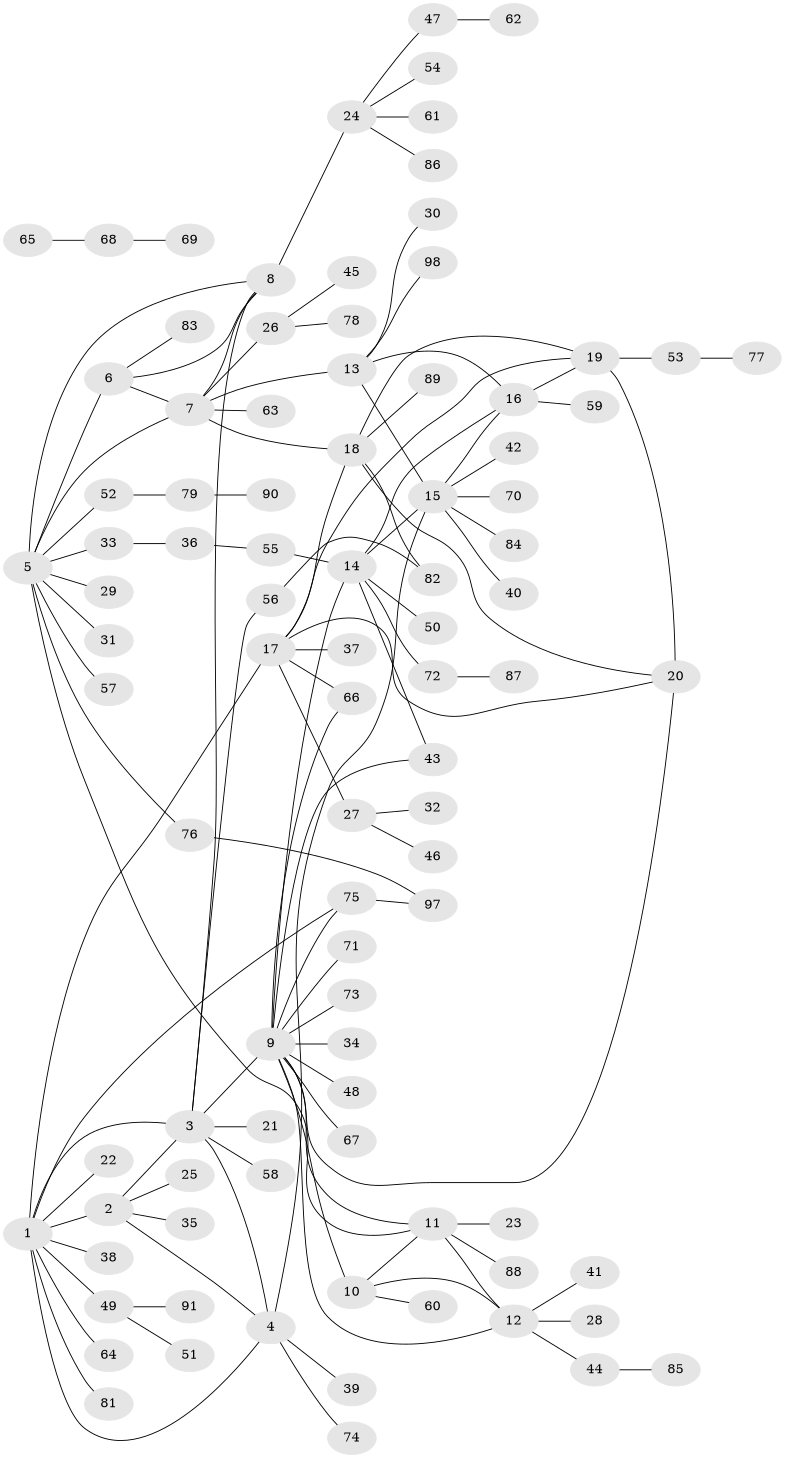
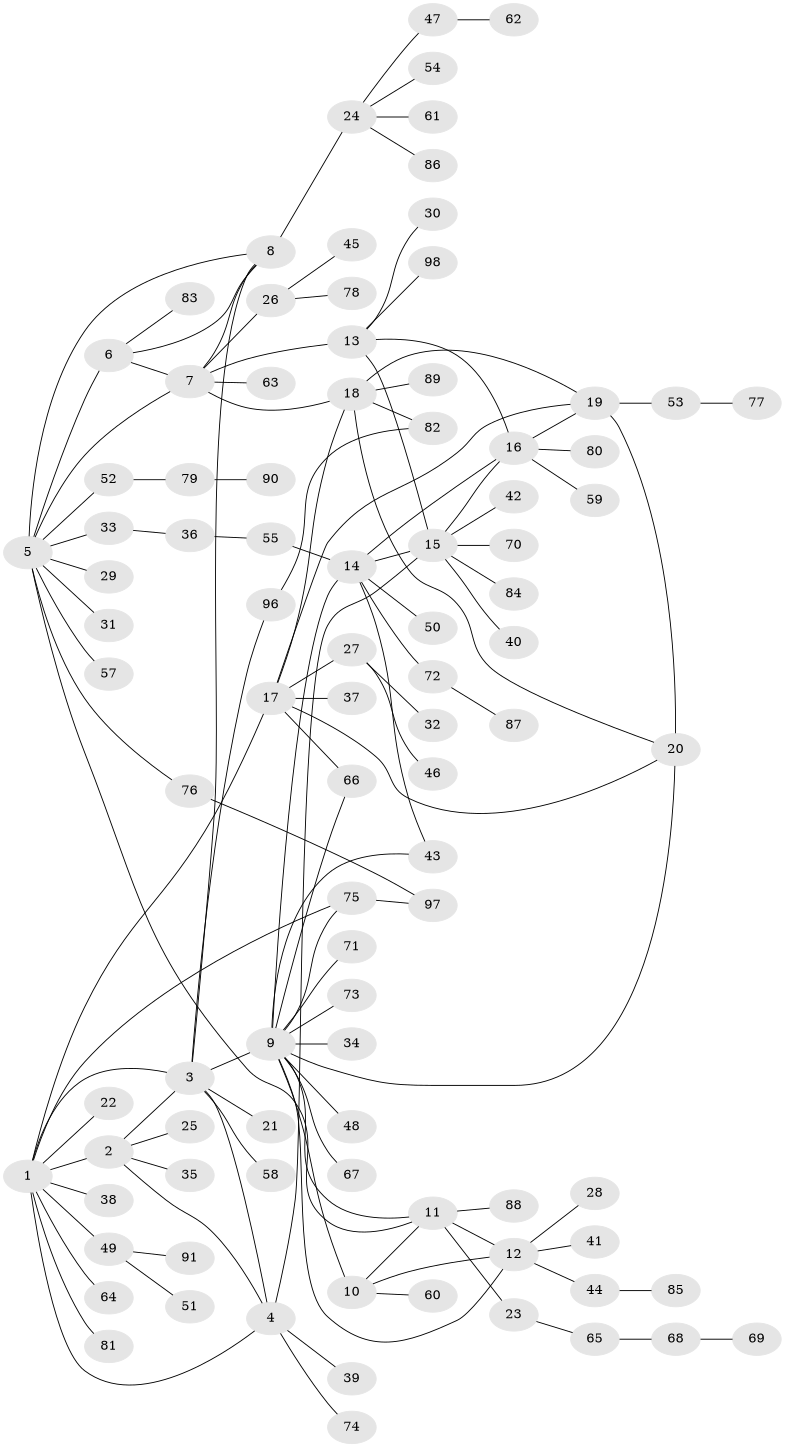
none -> (595, 452)
(271, 600) -> (271, 605)
none -> (555, 1327)
